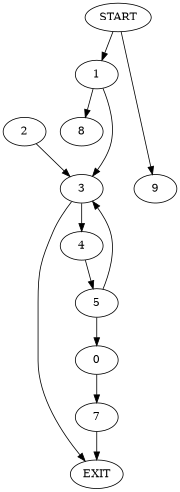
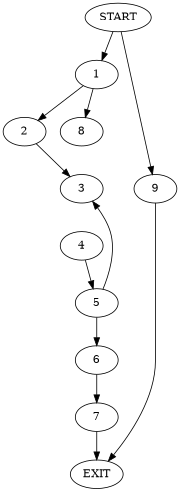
(112, 130) -> (64, 101)
(82, 213) -> none
(38, 330) -> (155, 334)
(97, 360) -> (97, 360)
